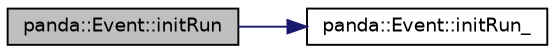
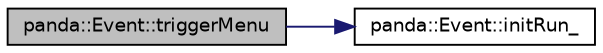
(123, 27) -> (147, 27)
